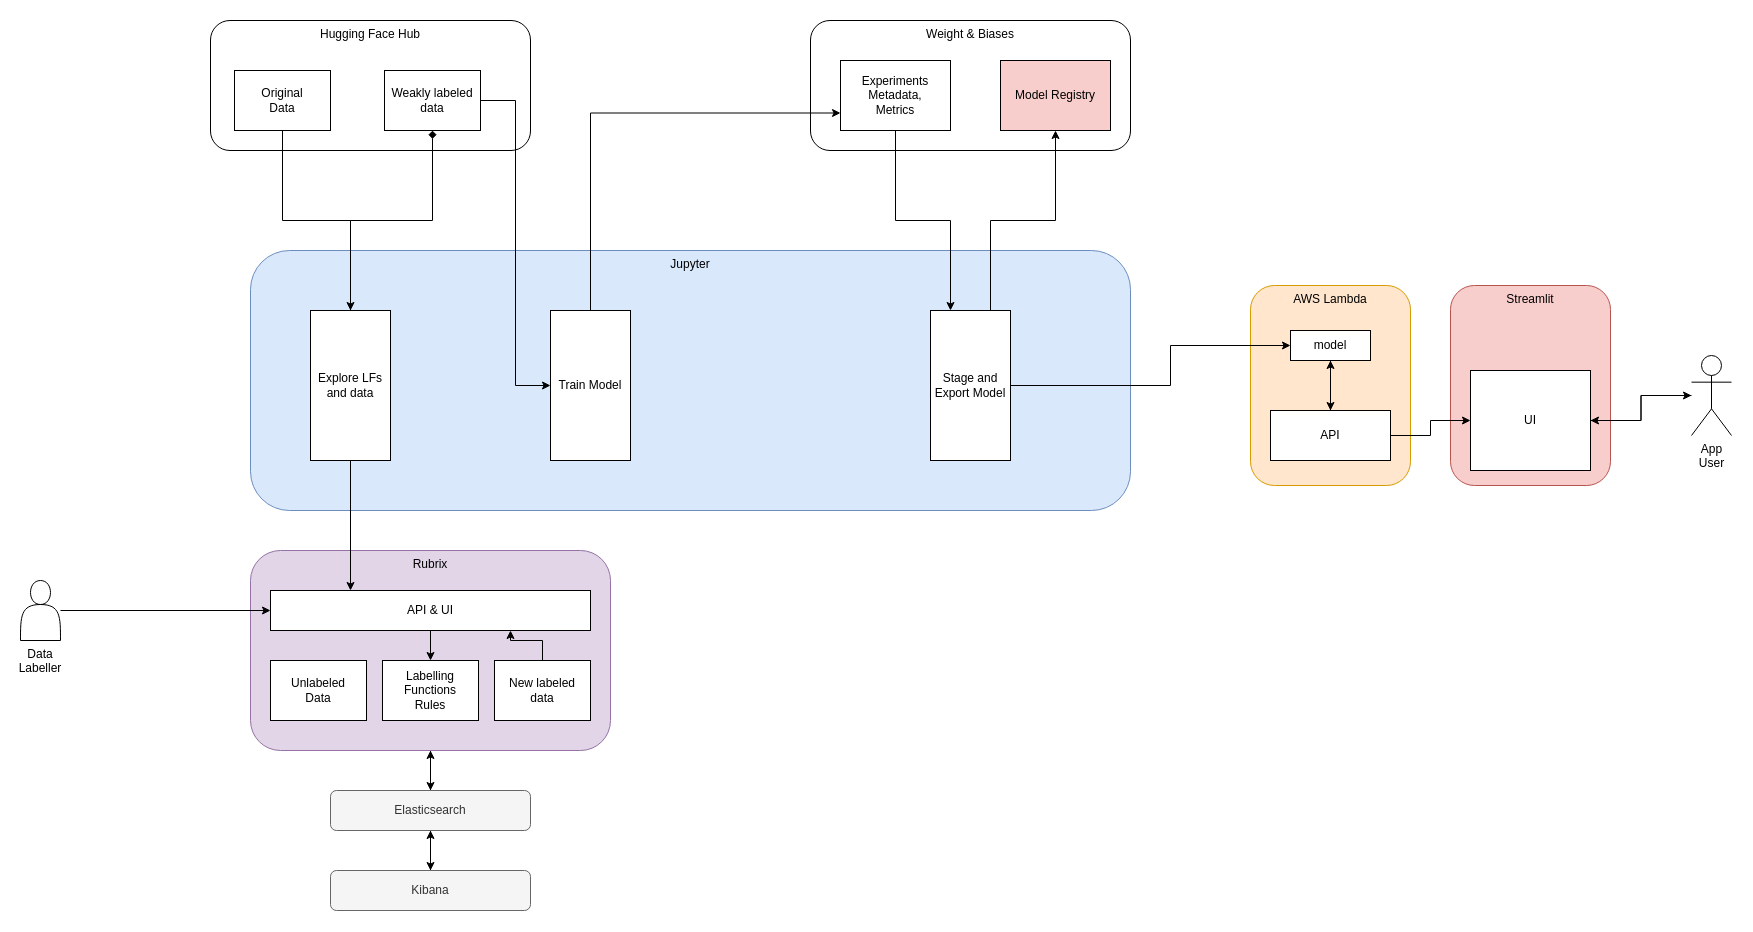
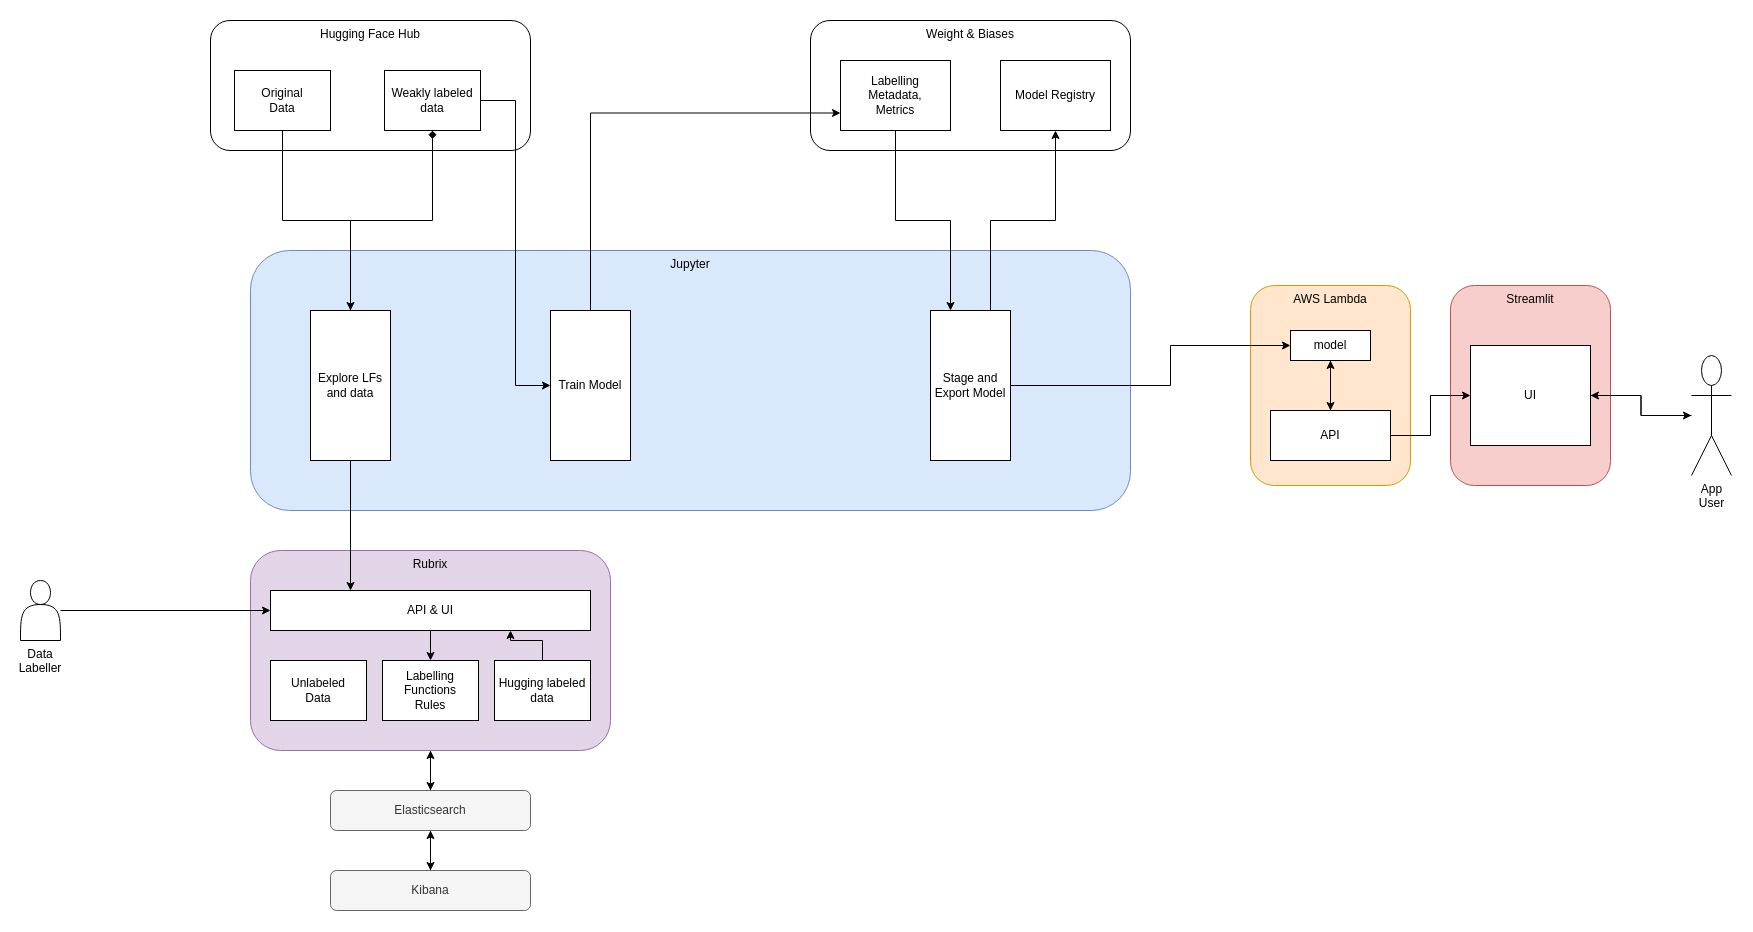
(896, 96) -> (896, 96)
(1056, 96) -> (1056, 96)
(1712, 396) -> (1712, 416)
(1531, 421) -> (1531, 396)
(543, 691) -> (543, 691)
